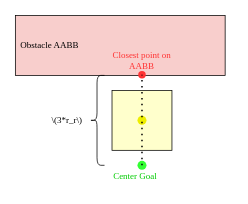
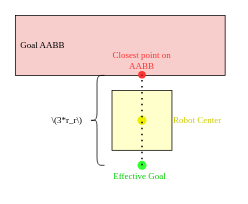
(51, 45) -> (41, 45)
none -> (202, 120)
(139, 177) -> (143, 177)
